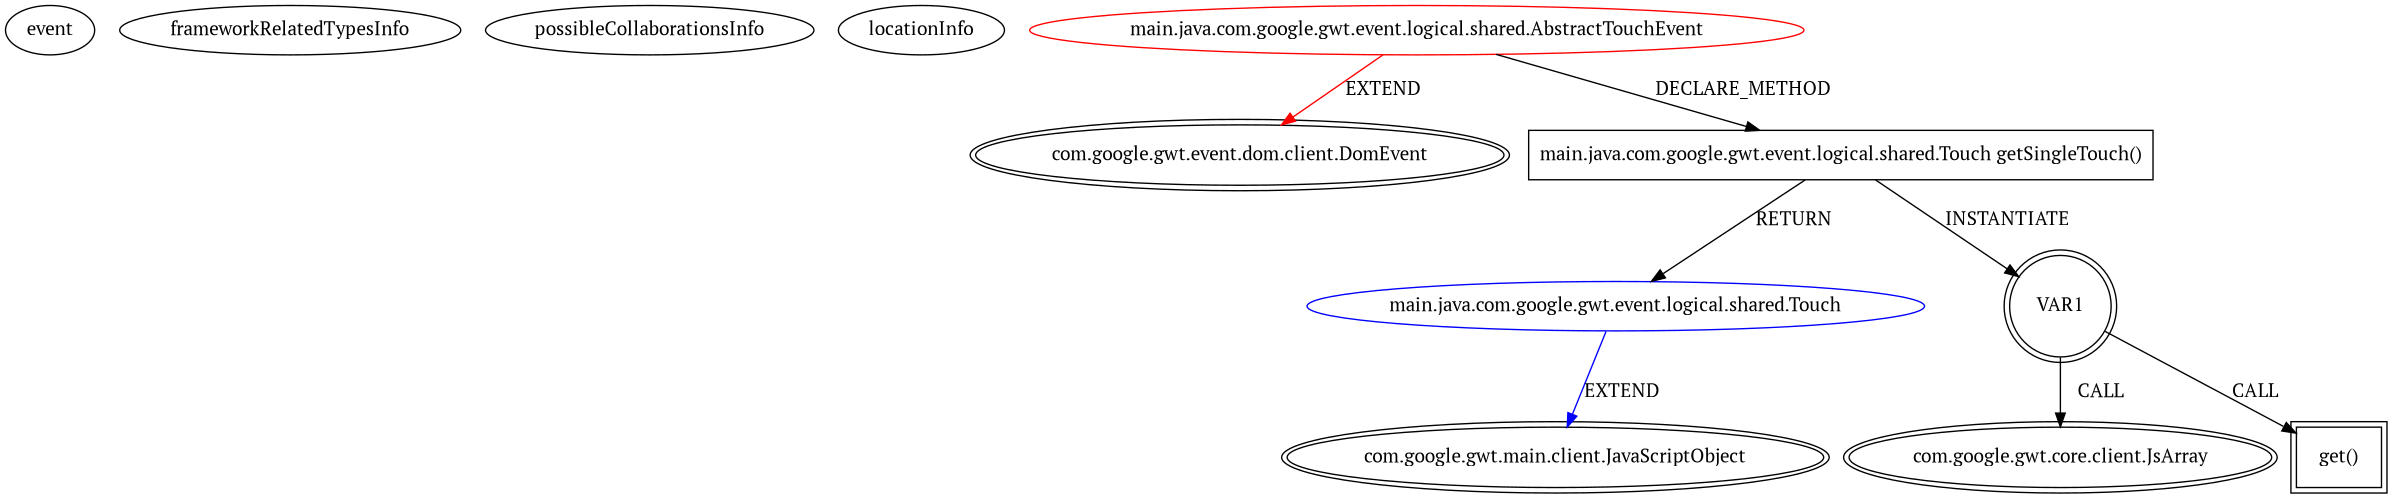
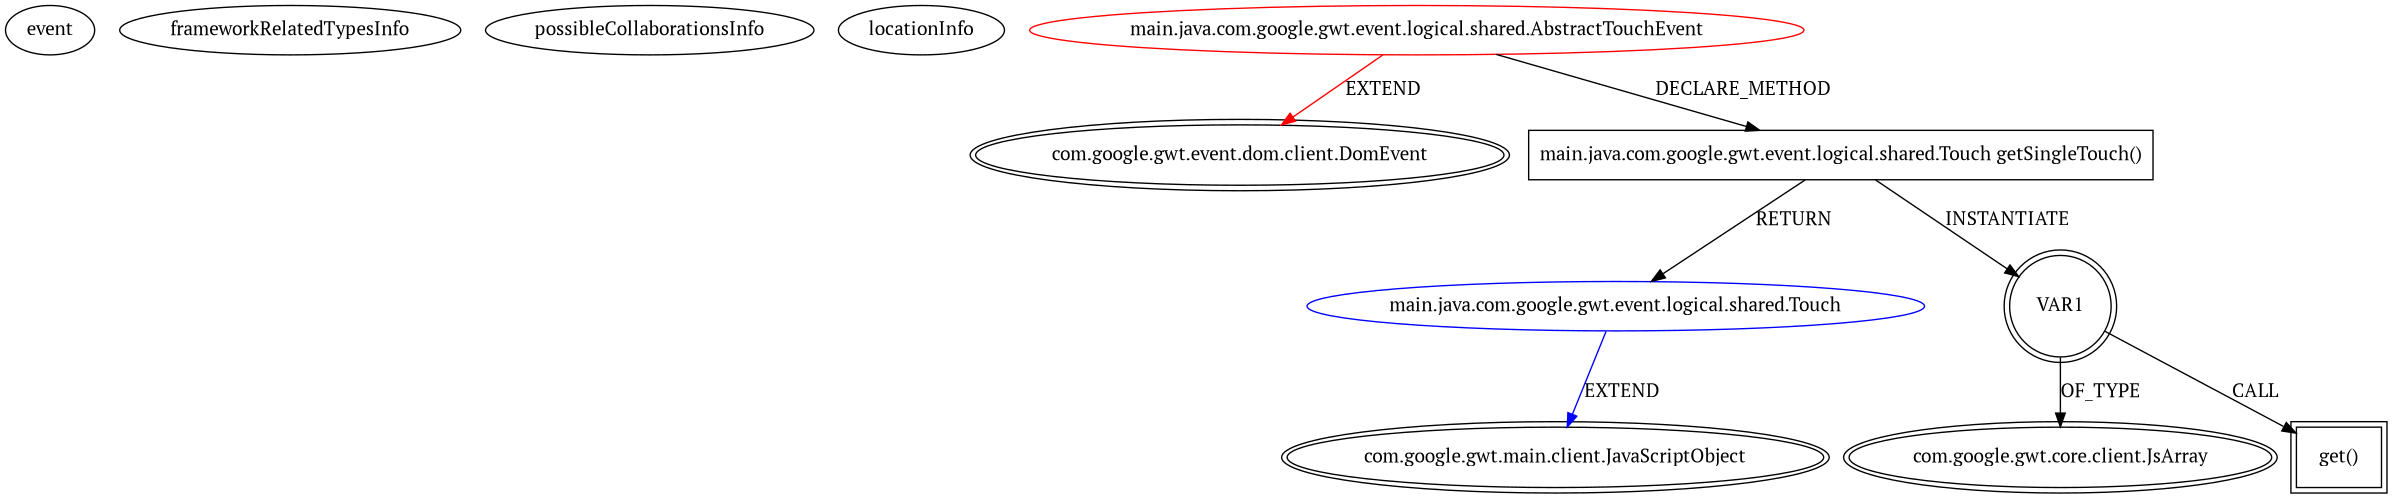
(2101, 392) -> (2101, 392)
